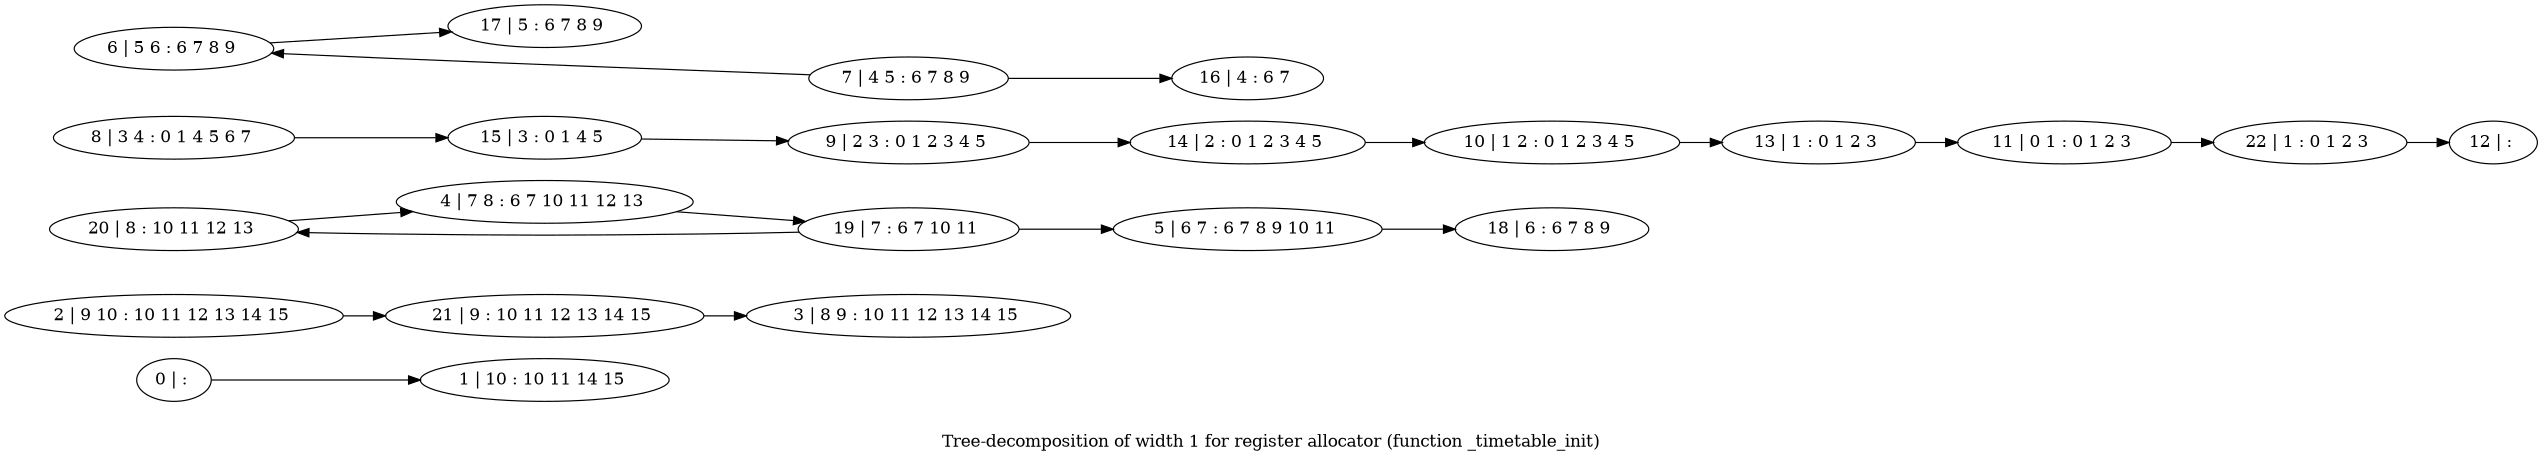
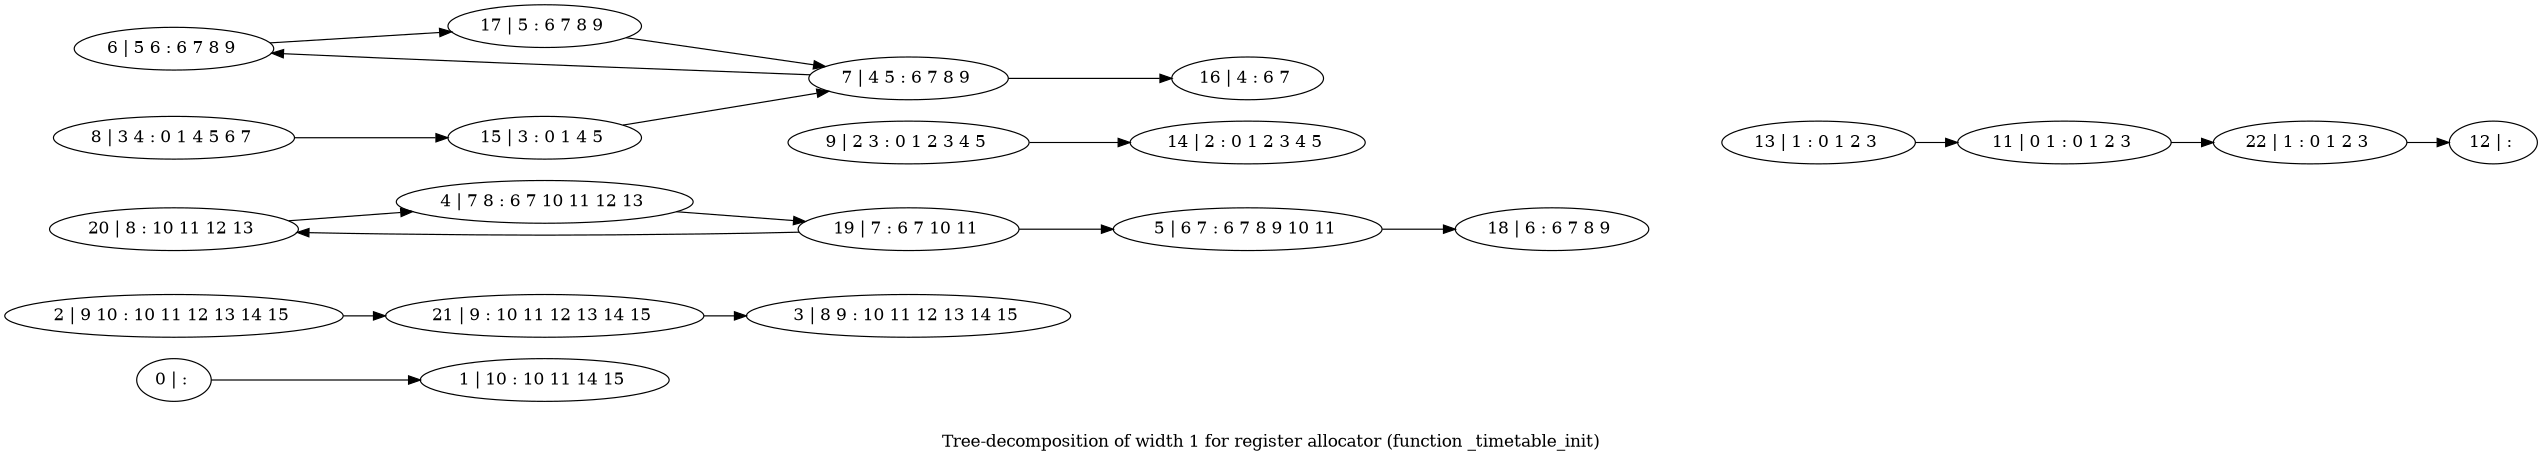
none -> (720, 51)
(709, 140) -> (720, 109)
(1552, 142) -> none
